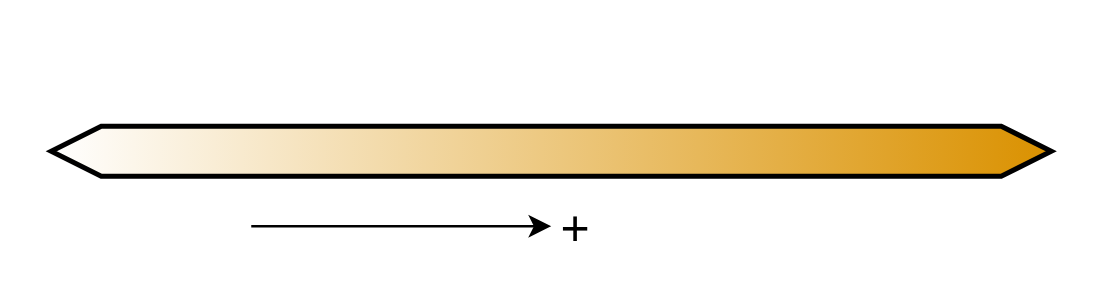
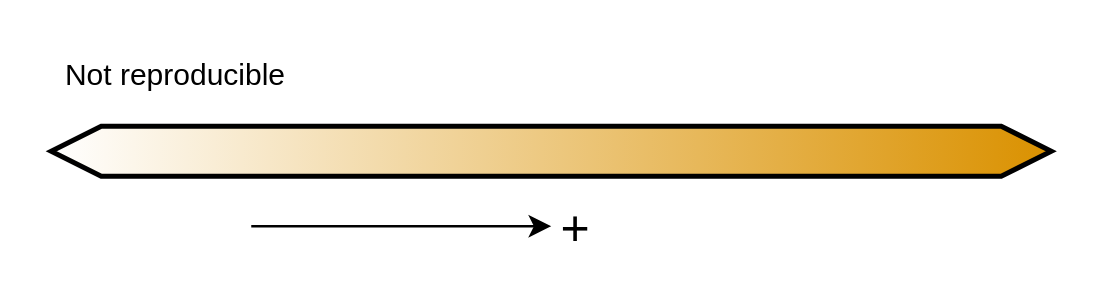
none -> (176, 76)
